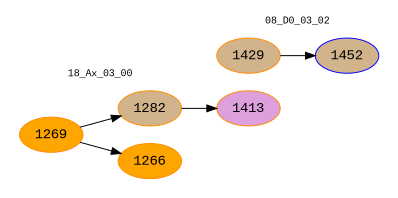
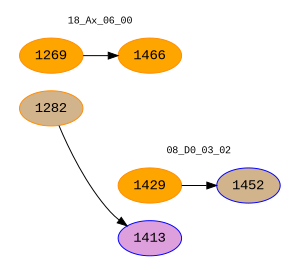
(248, 56) -> (150, 186)
(101, 74) -> (101, 21)
(248, 108) -> (150, 238)
(96, 123) -> none
(150, 161) -> (150, 56)
